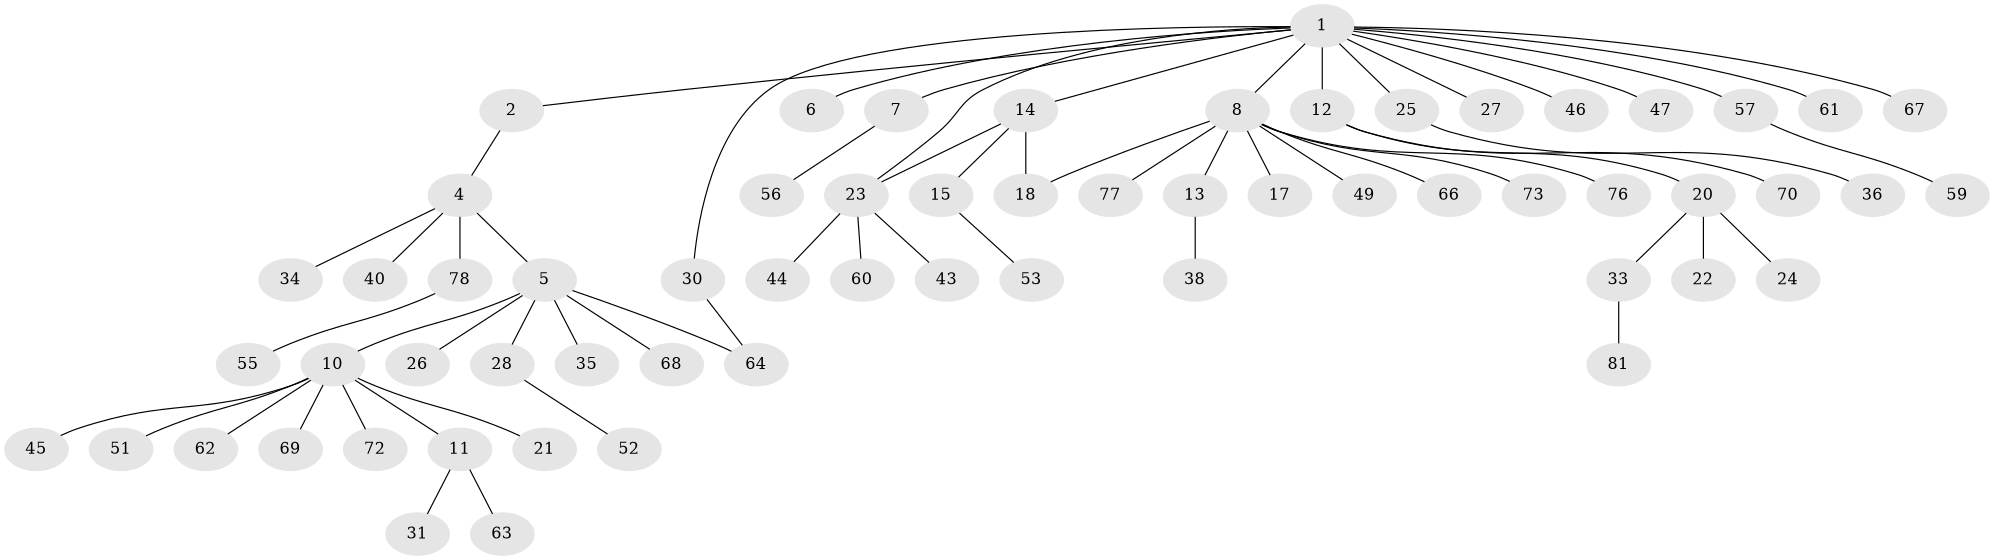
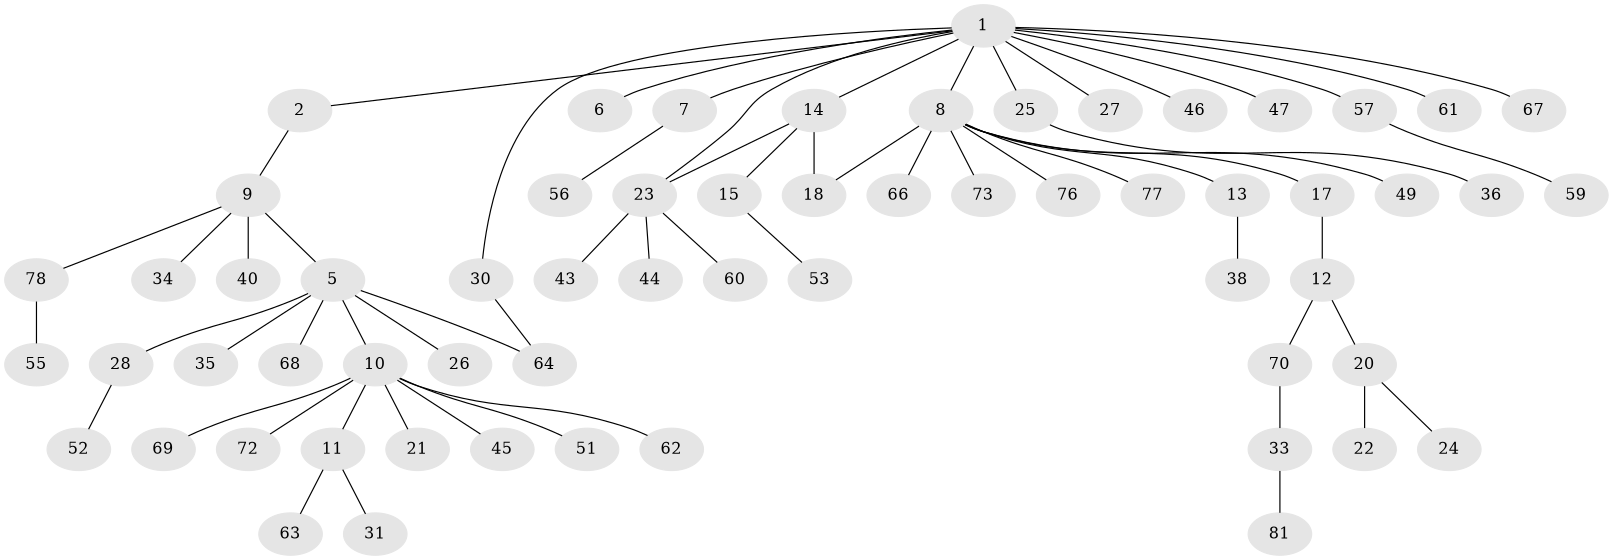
(1322, 68) -> (1322, 238)
(460, 195) -> (248, 195)
(1661, 238) -> (1280, 407)
